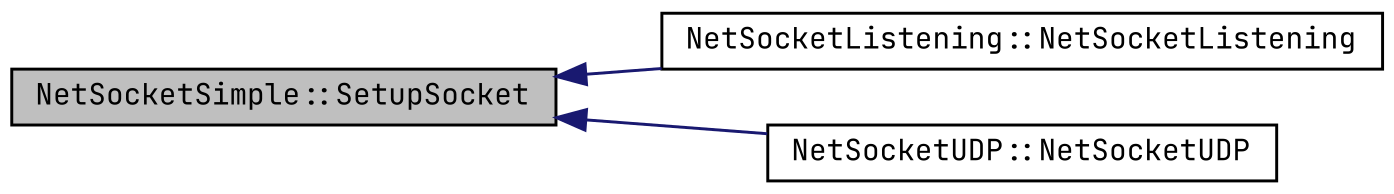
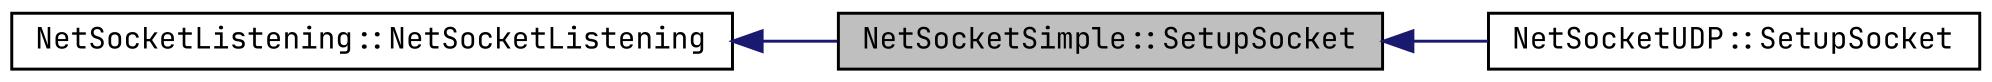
(624, 71) -> (800, 41)
(1022, 153) -> (1734, 41)
